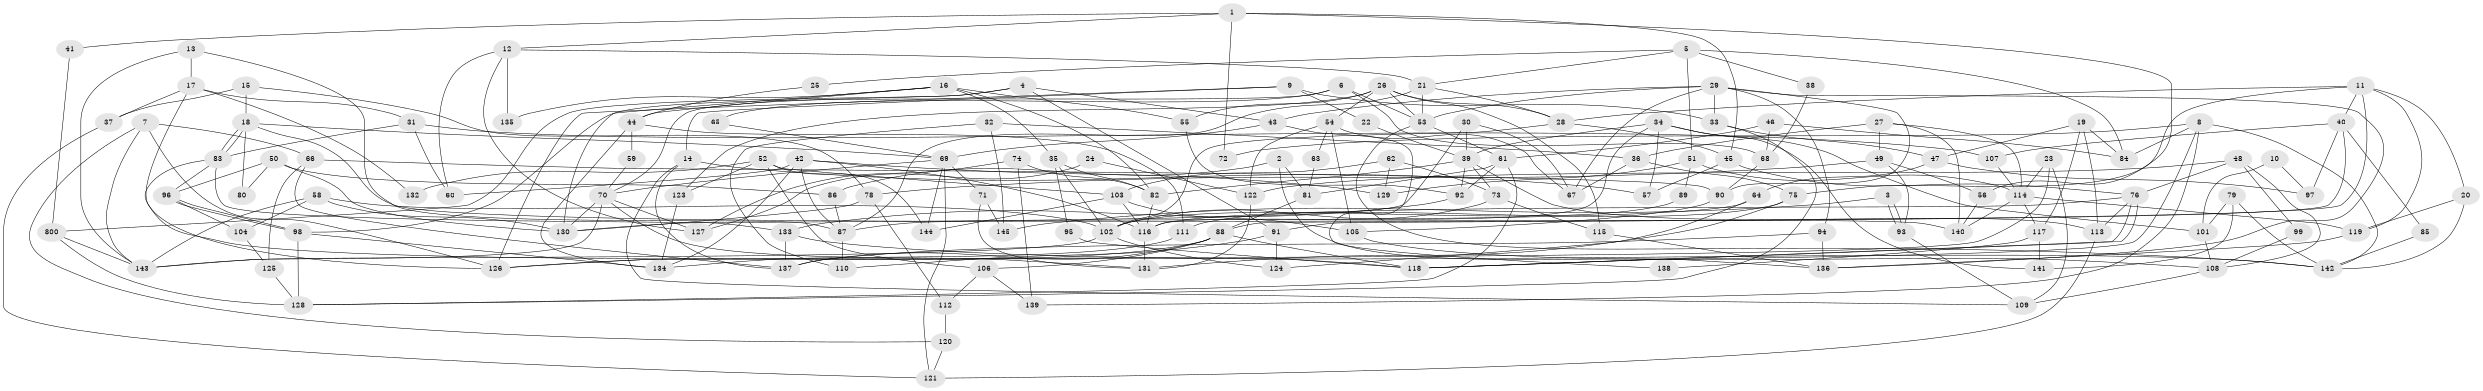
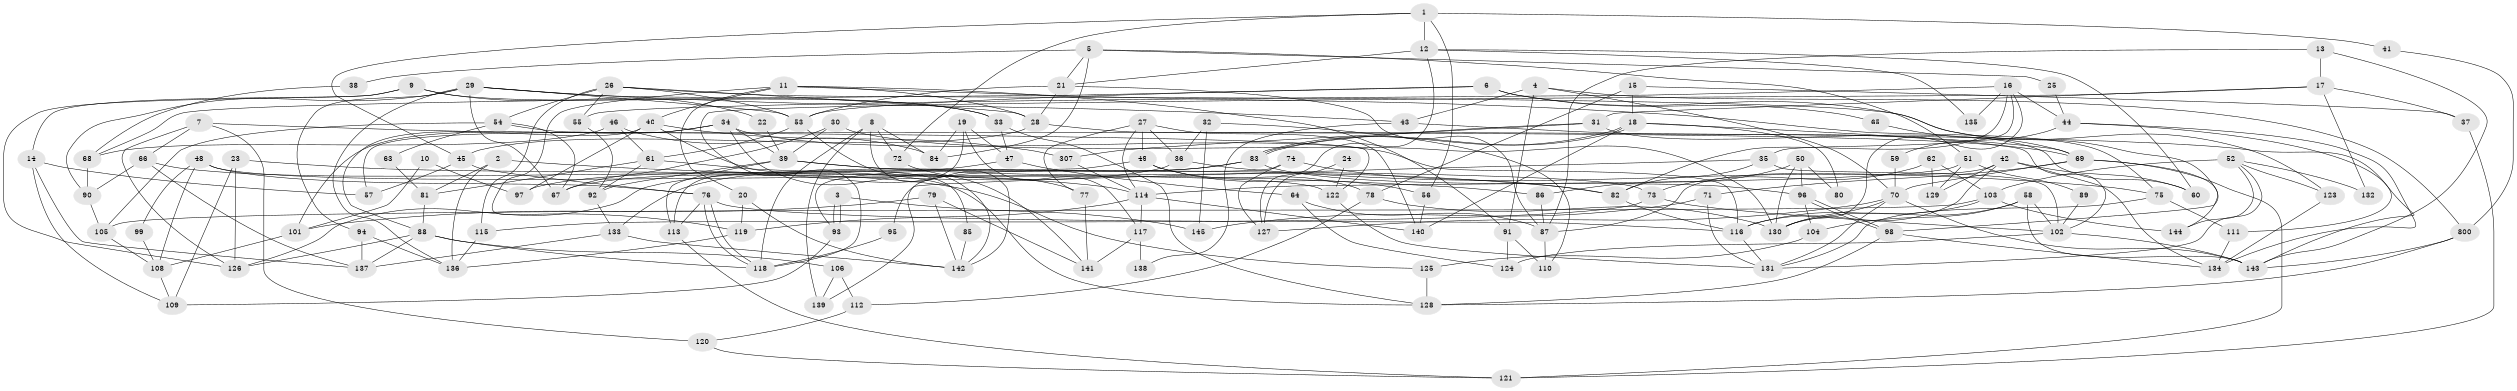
(1992, 159) -> (1066, 159)
none -> (1085, 196)
(850, 251) -> (2051, 258)
